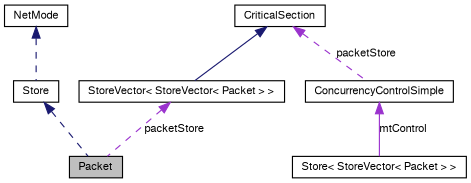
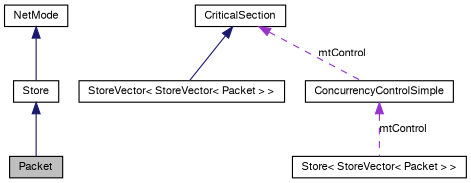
(366, 54) -> (343, 54)
(36, 59) -> (36, 59)
(134, 133) -> none
(70, 134) -> (36, 135)
(379, 135) -> (379, 135)
